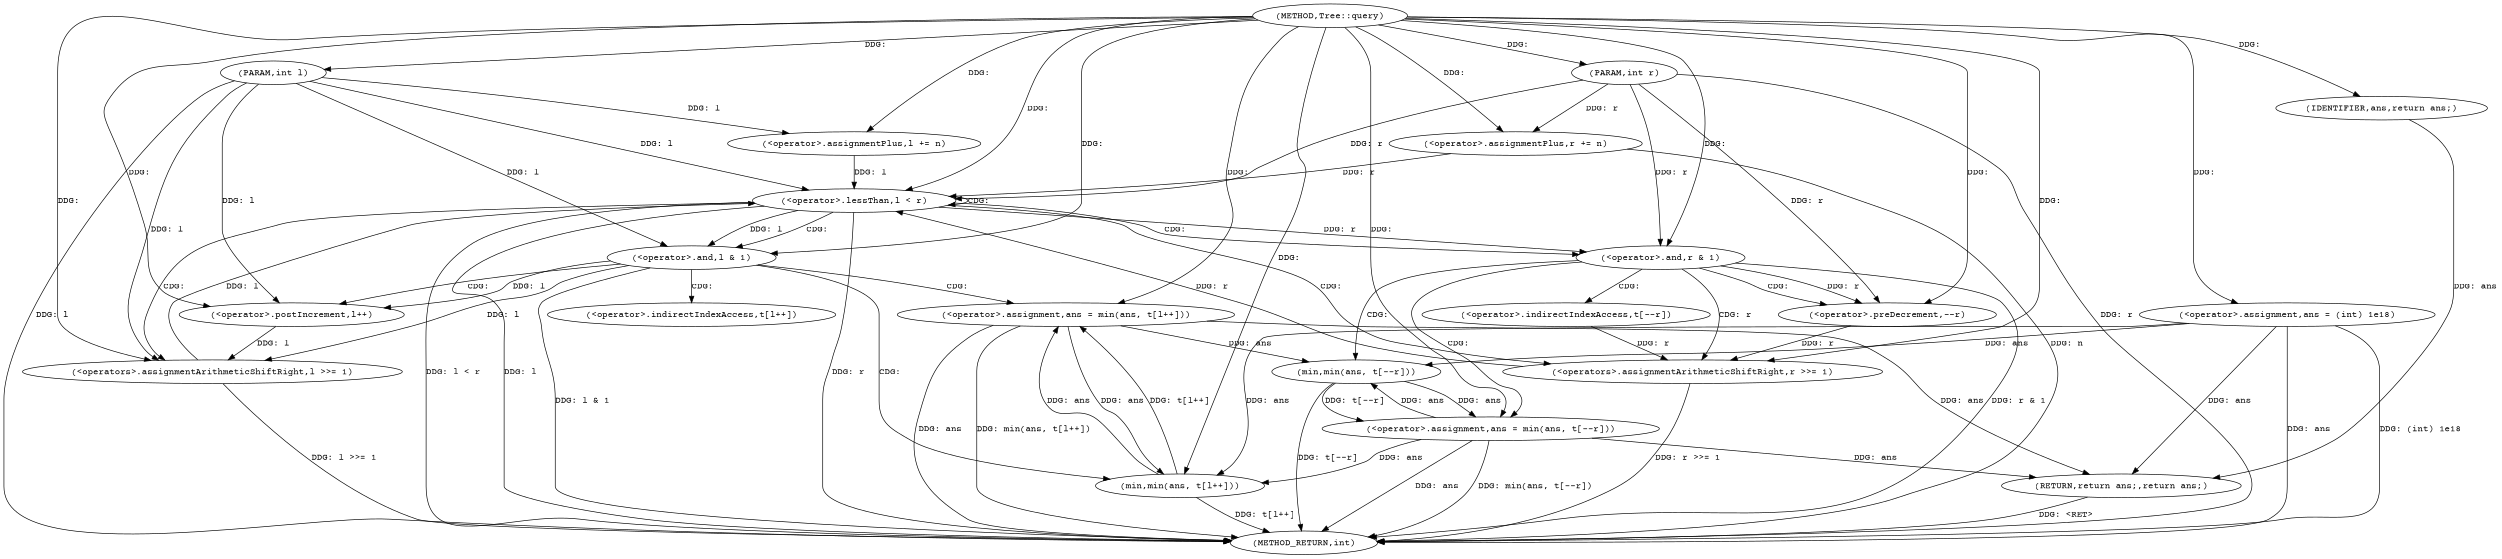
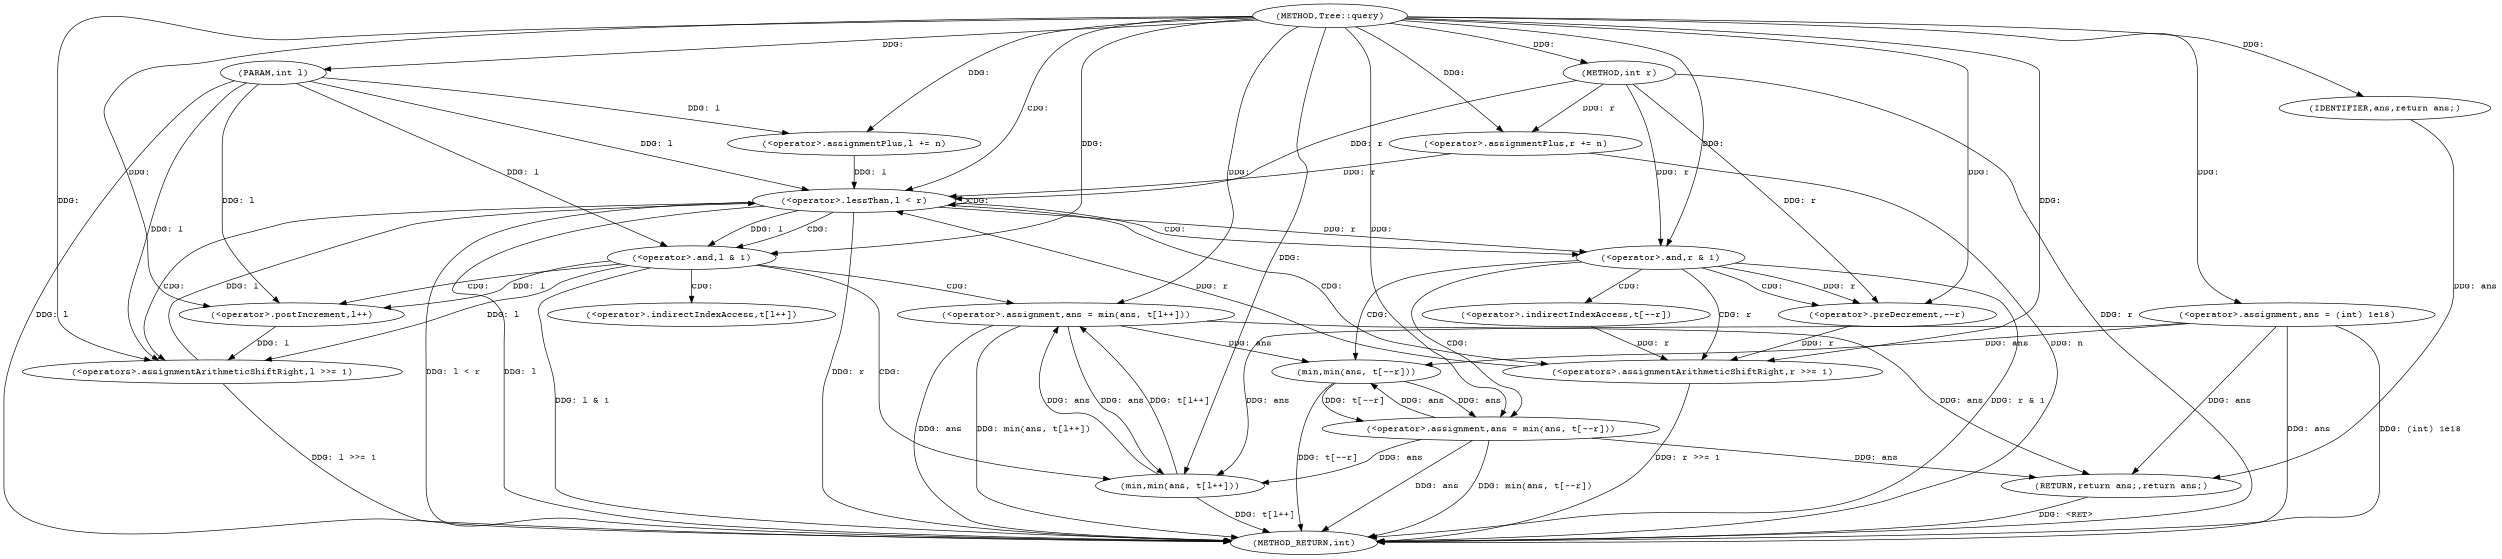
(1624, 73) -> (1619, 73)
(1041, 108) -> (1041, 108)
